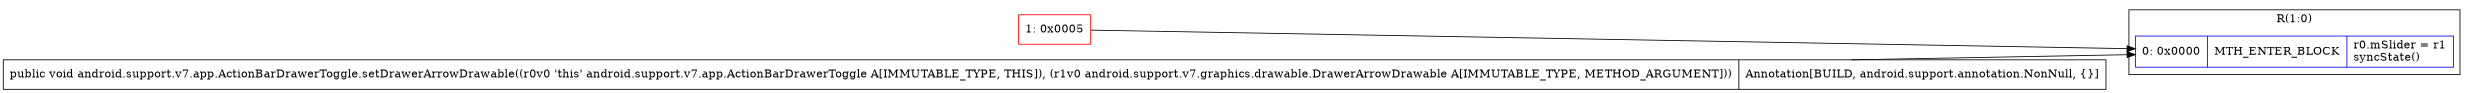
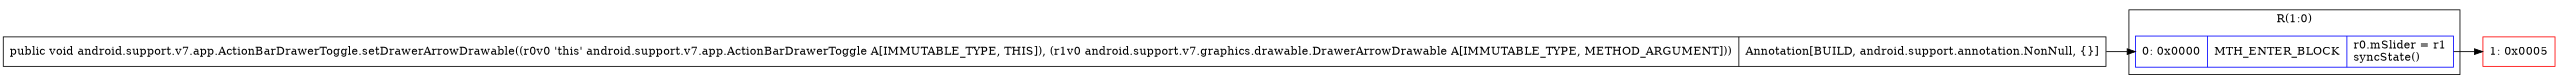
(1609, 39) -> (2465, 52)
